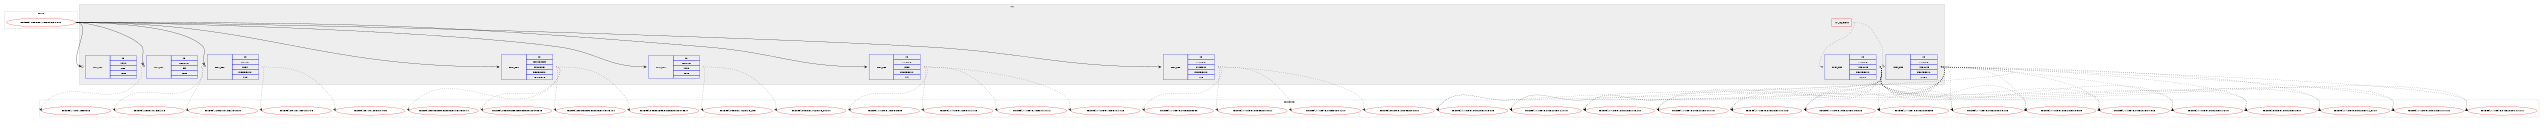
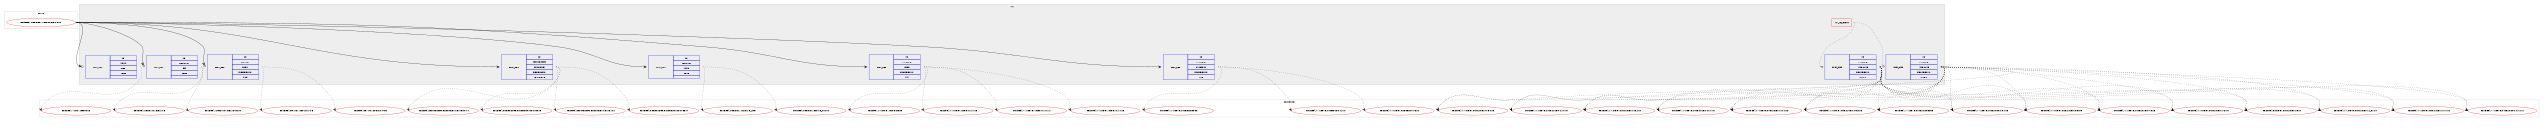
(517, 111) -> (517, 111)
(811, 111) -> (811, 111)
(1253, 111) -> none
(1400, 111) -> (1400, 111)
